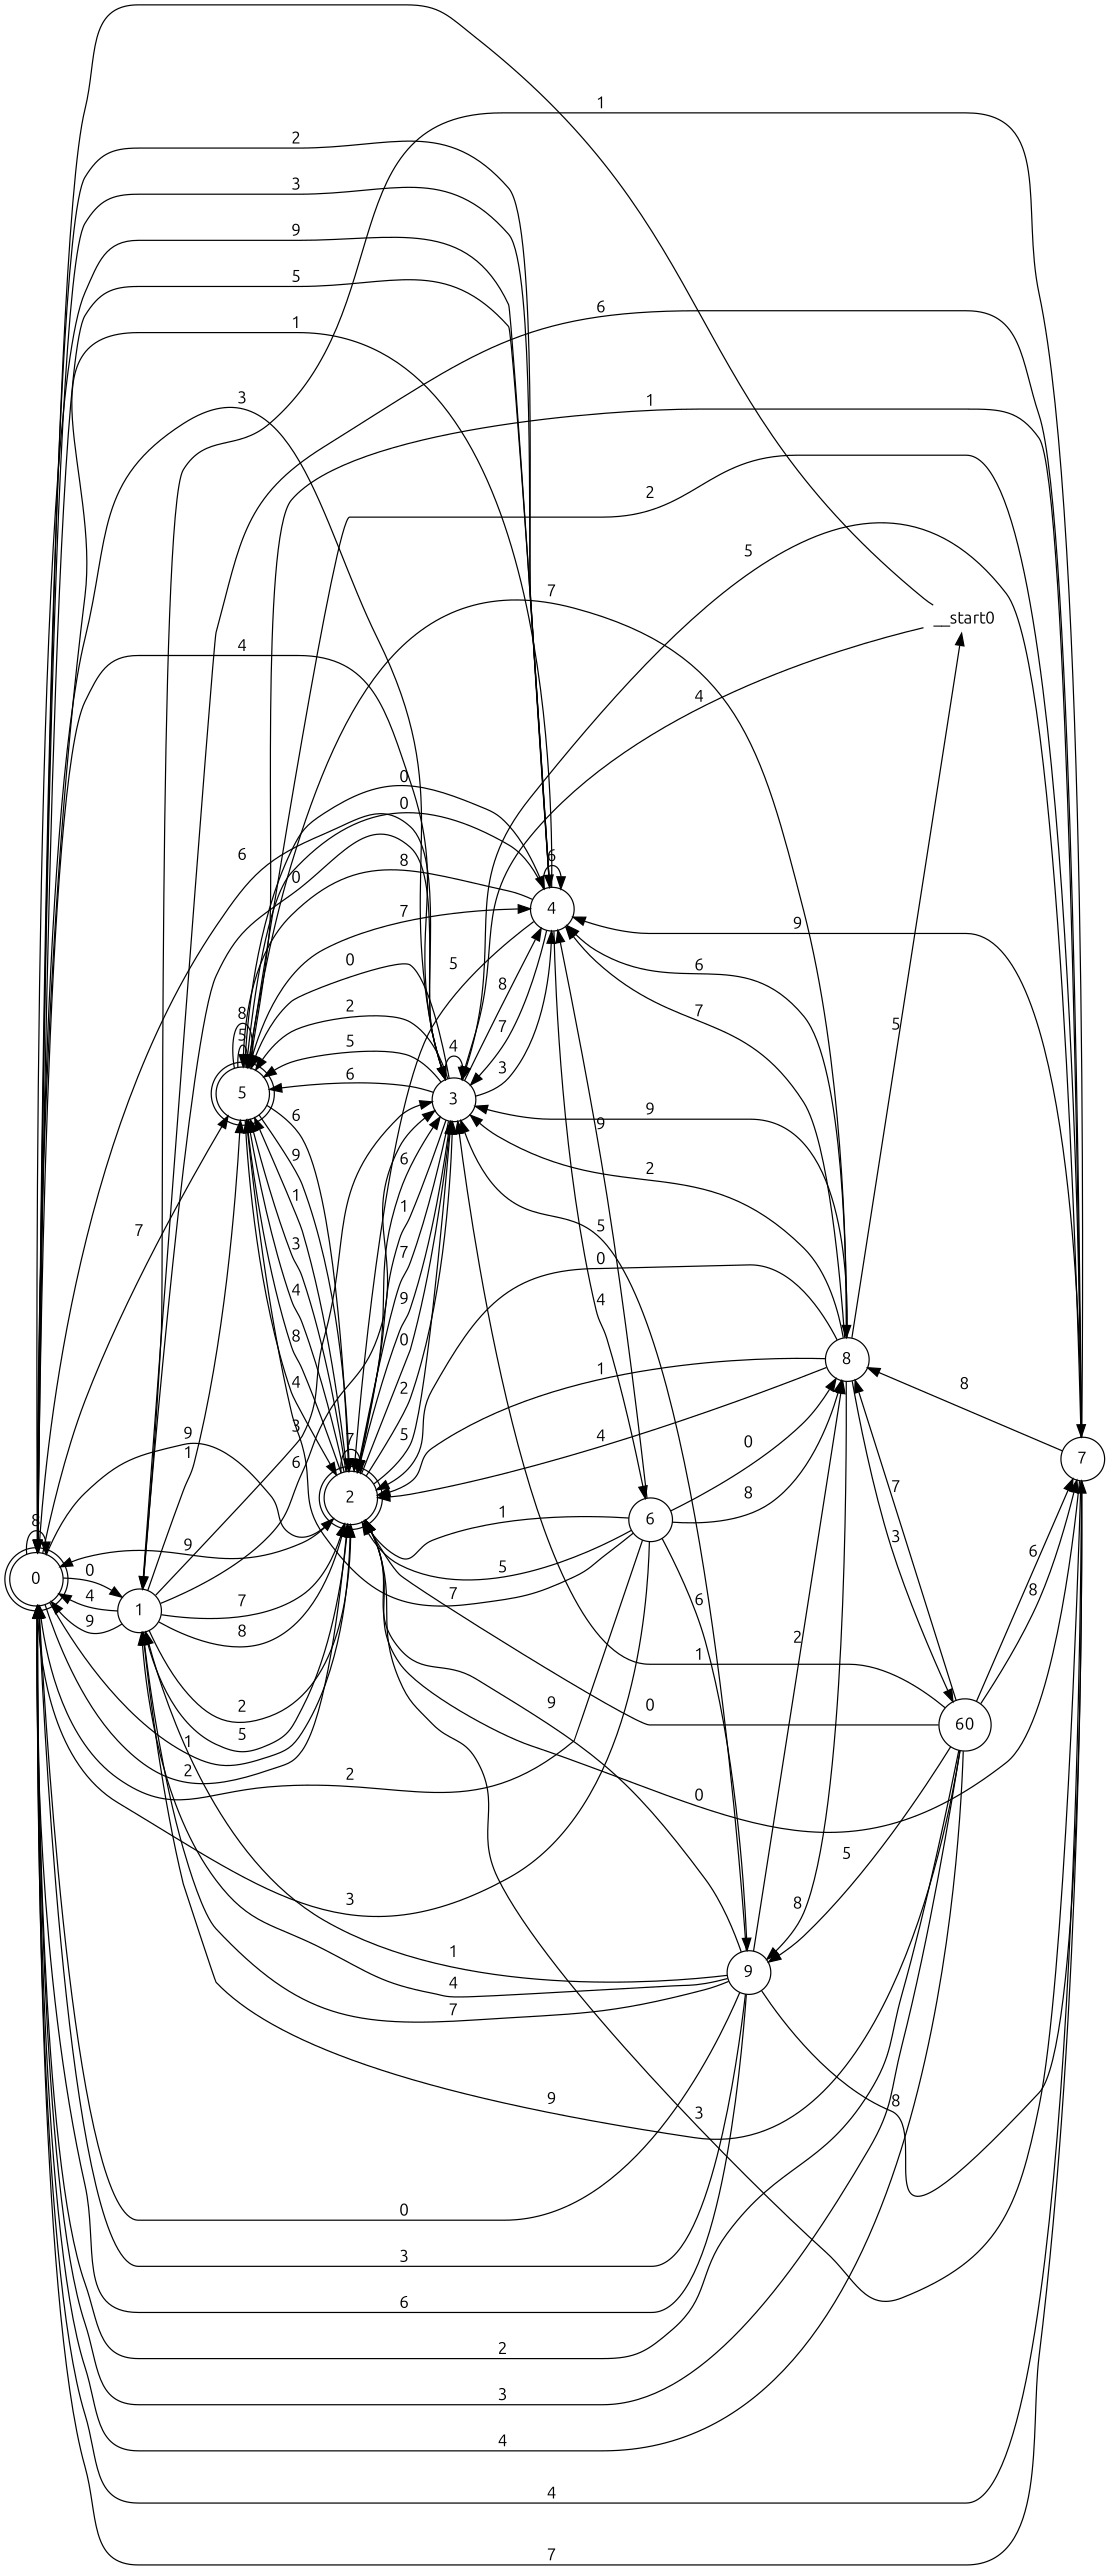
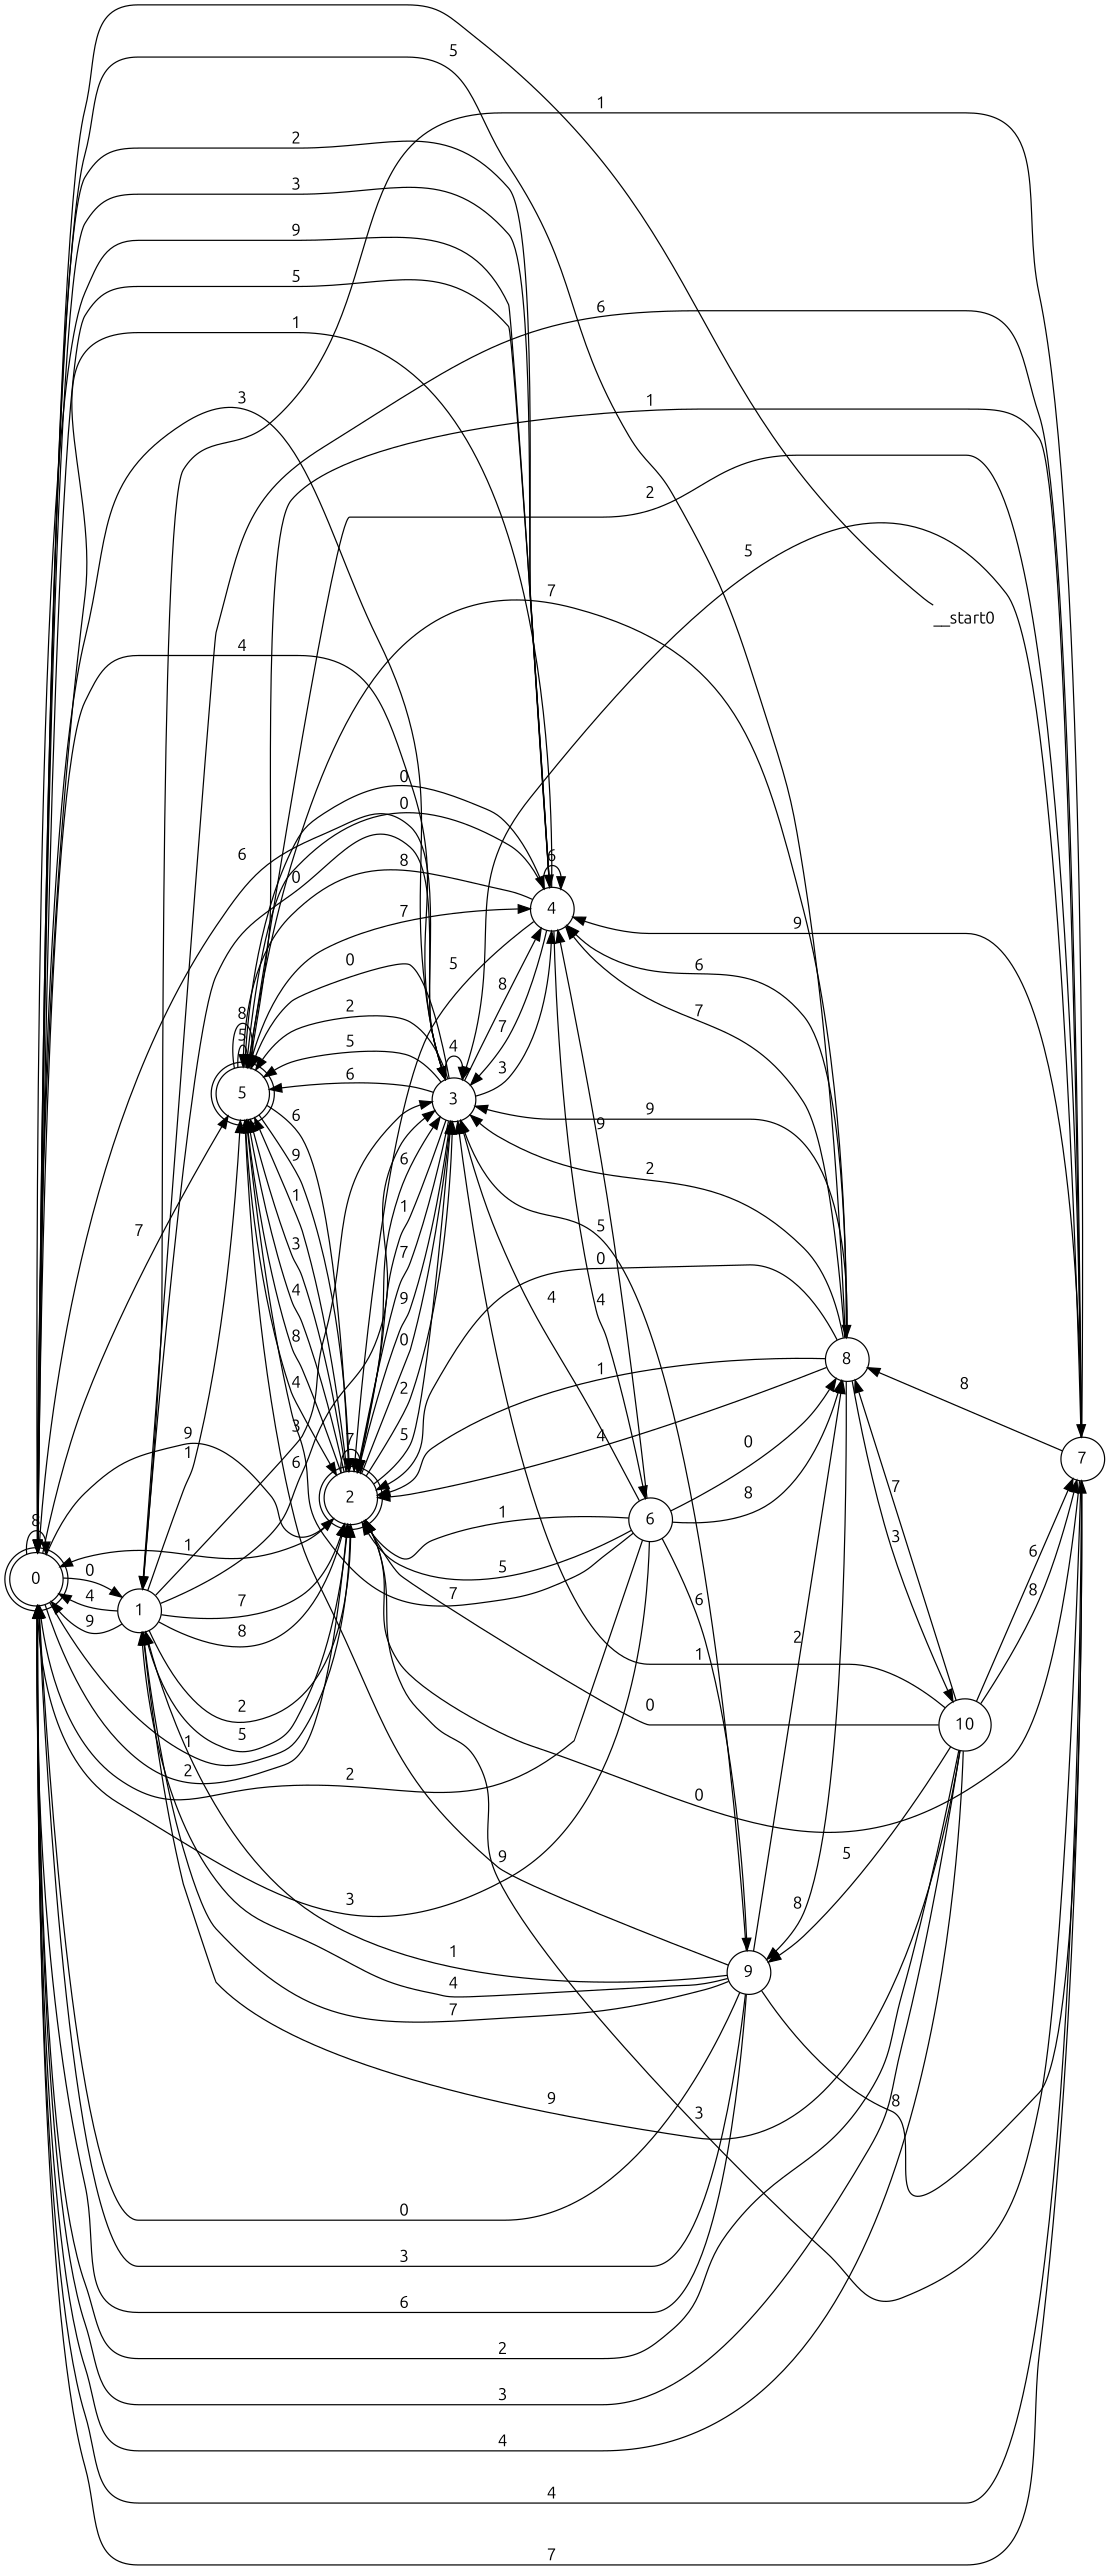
(607, 766) -> (539, 1322)
(906, 992) -> (217, 57)
(189, 1546) -> (189, 1546)
(965, 1725) -> (965, 1725)
(553, 1727) -> (347, 1643)
